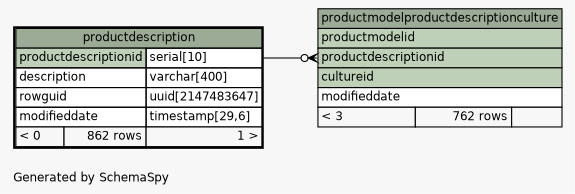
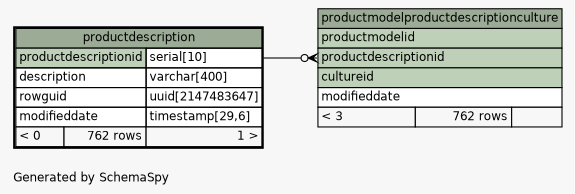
(115, 136) -> (115, 136)
